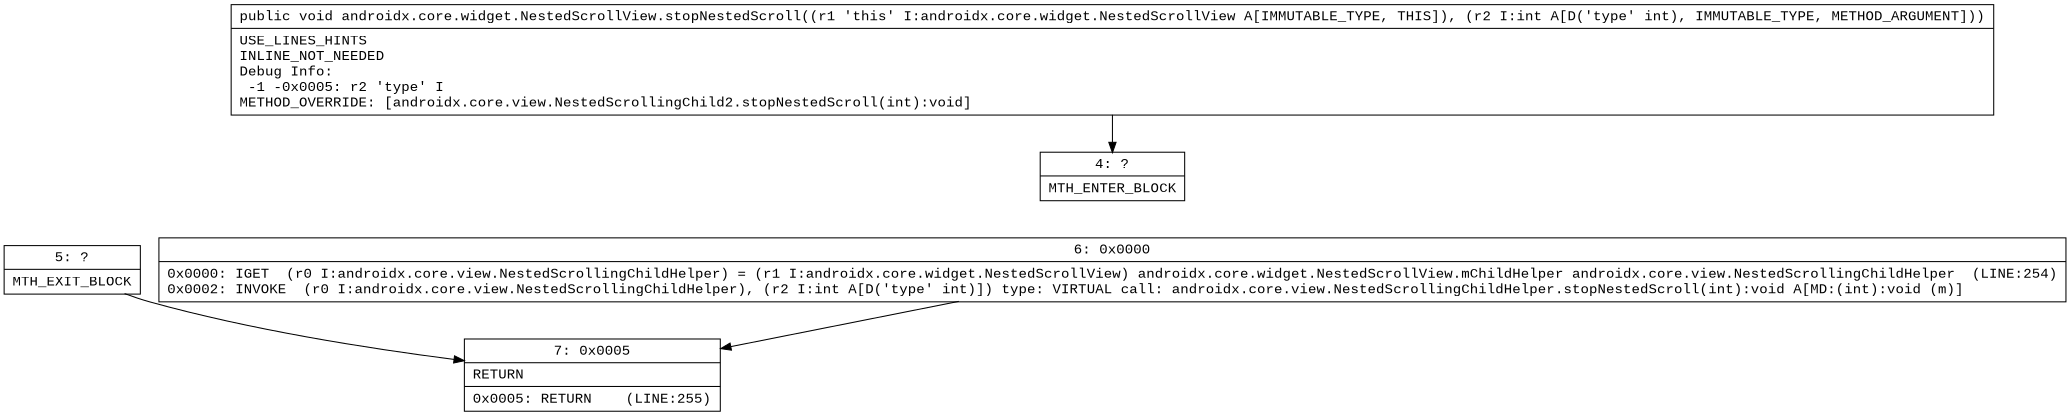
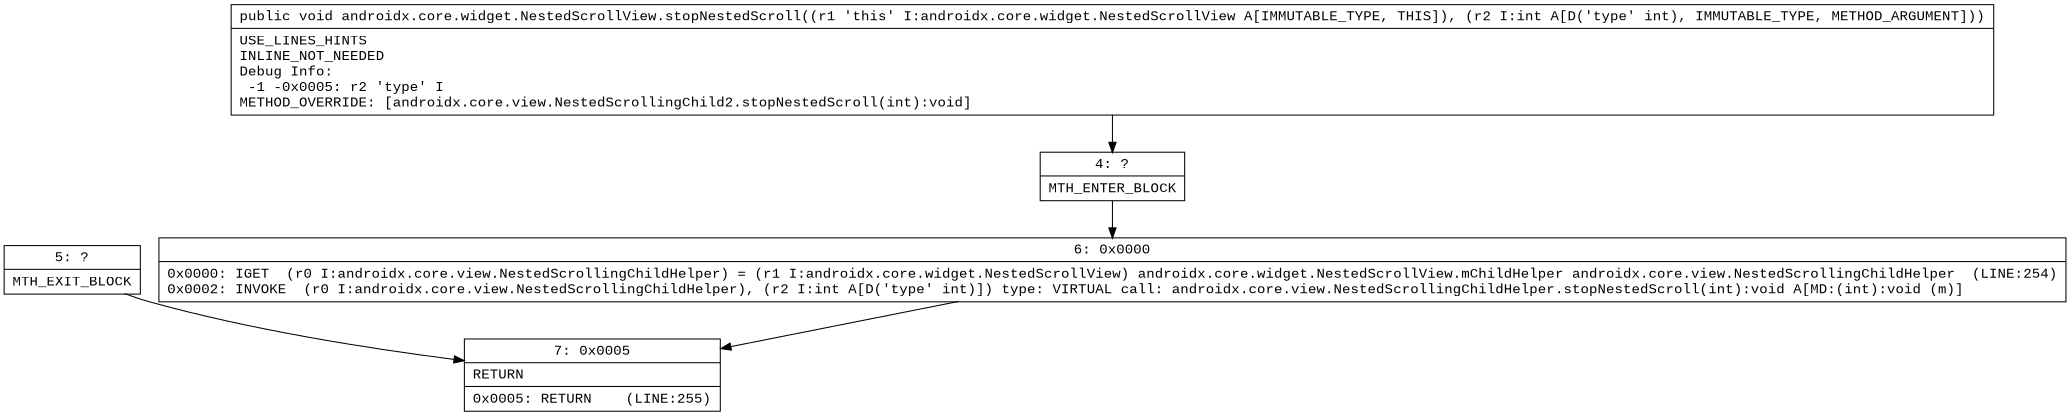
none -> (1112, 214)
